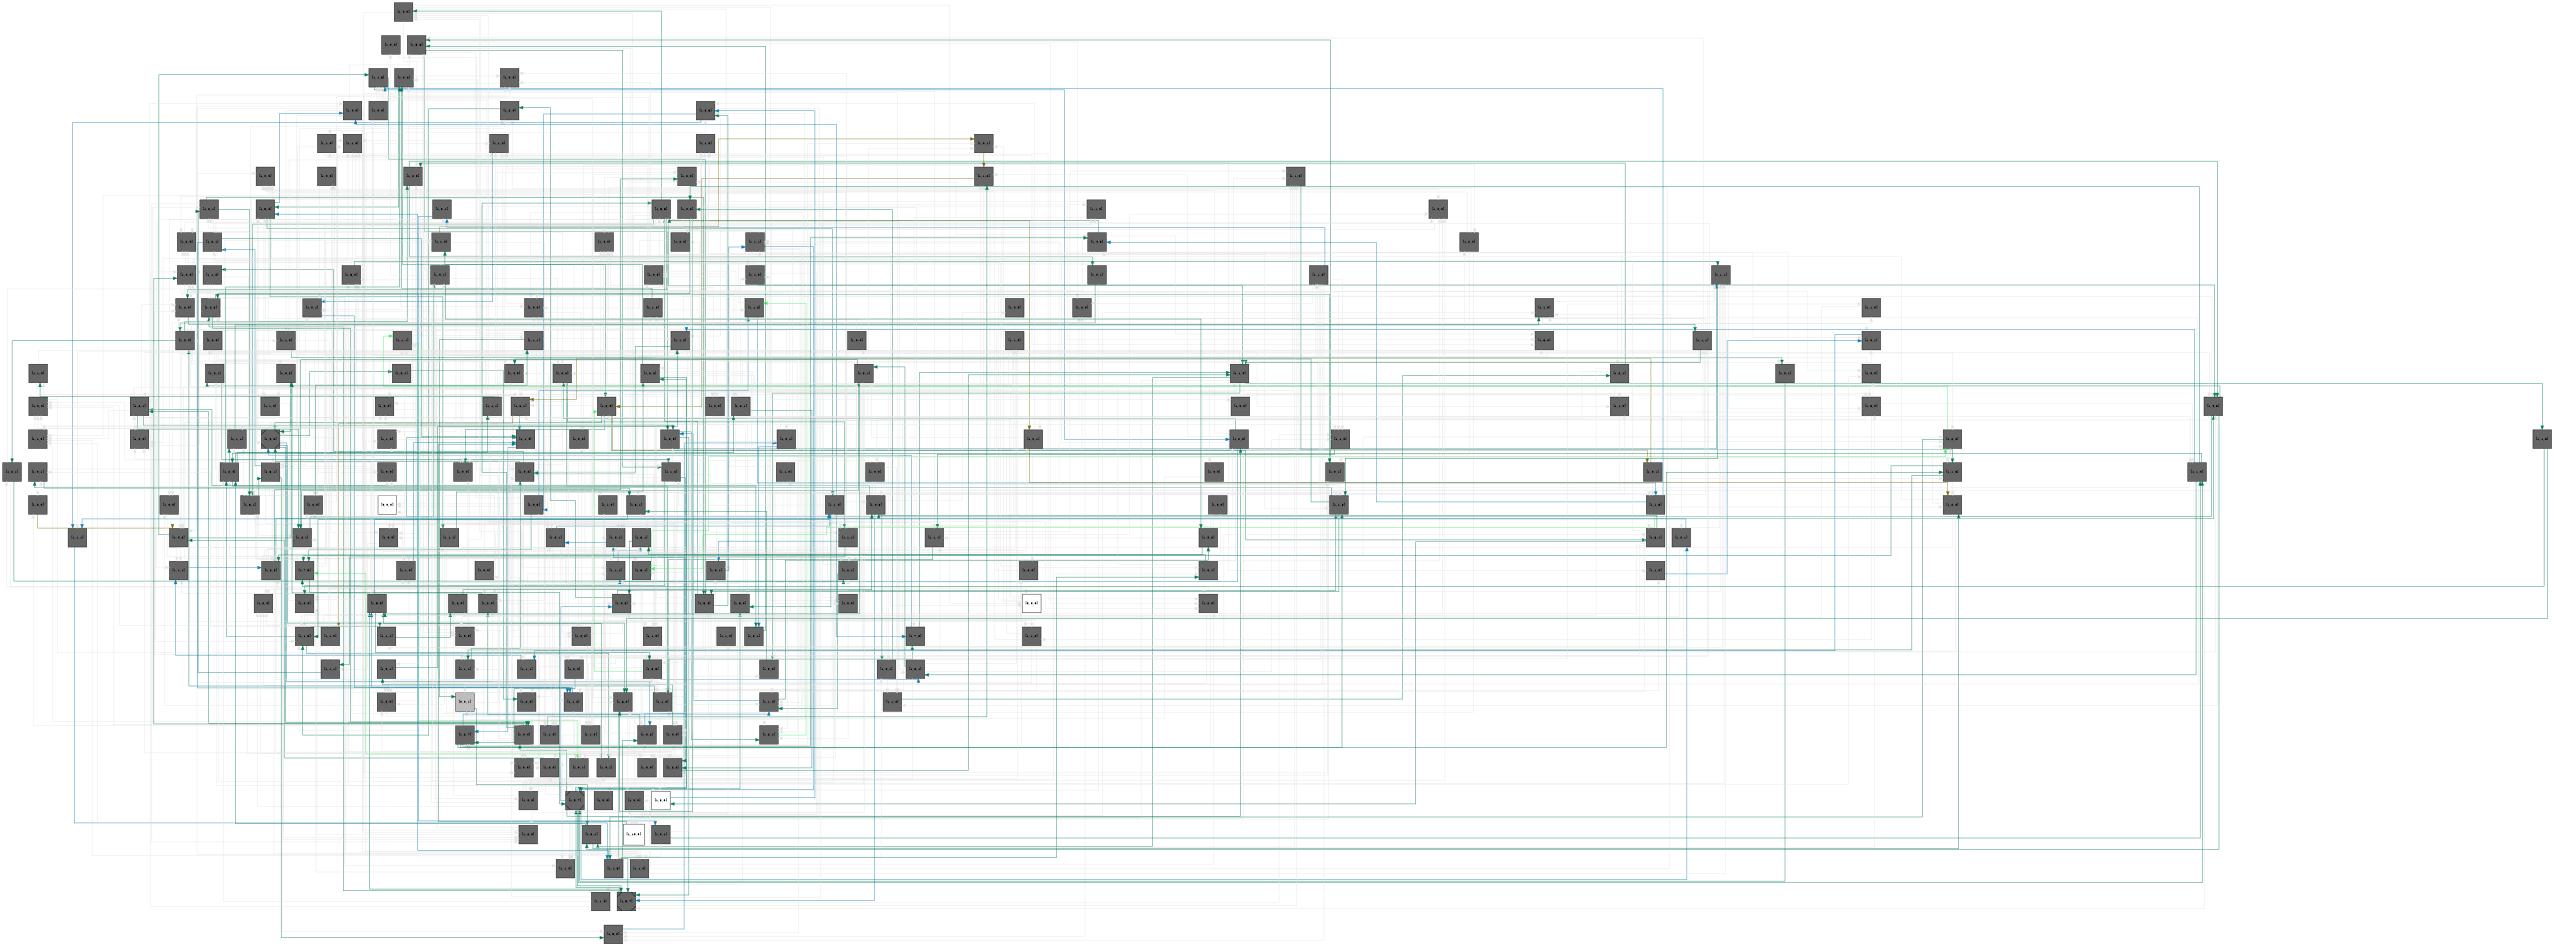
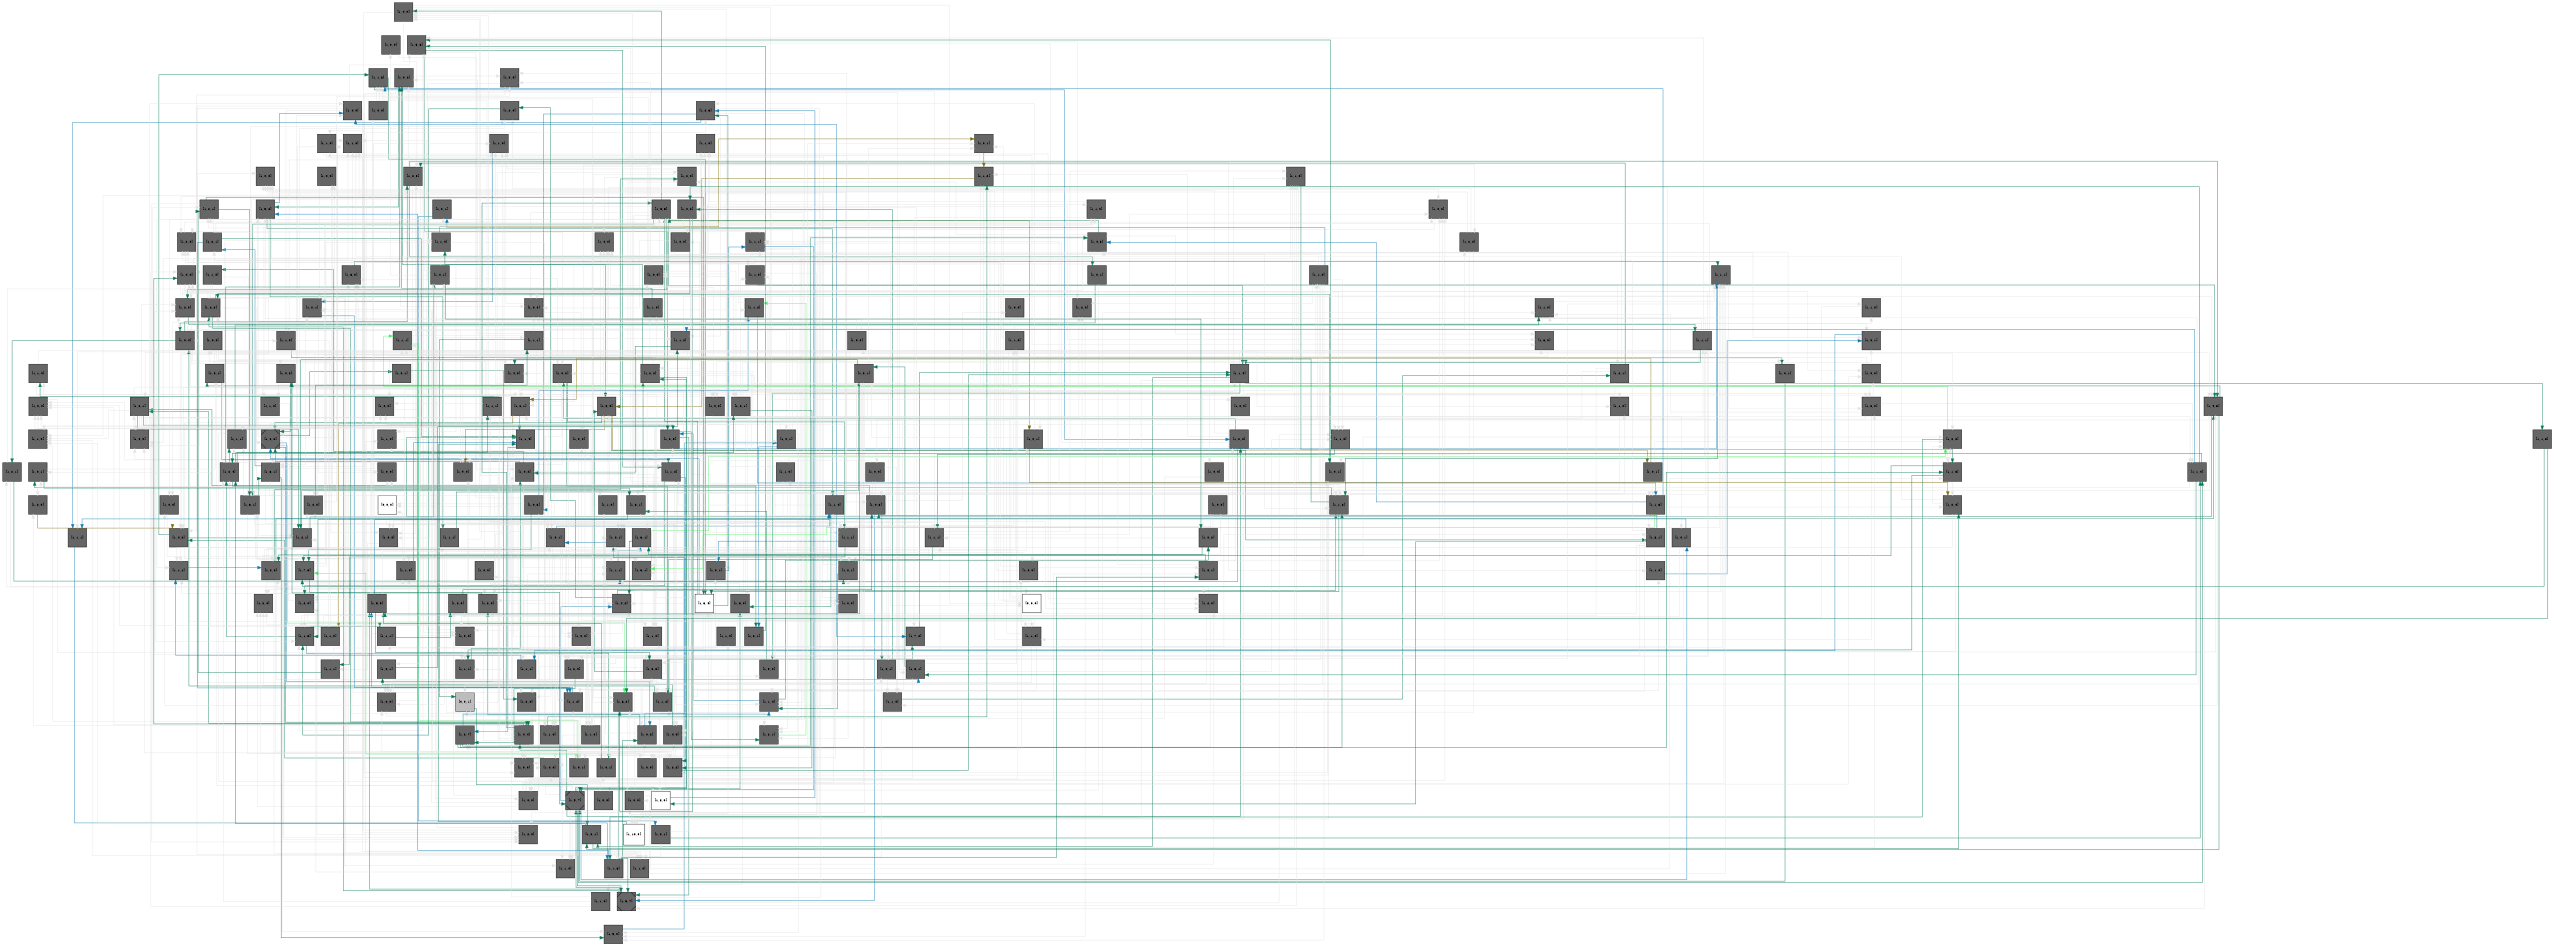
(527, 429) -> (527, 429)
(674, 455) -> (549, 459)
(594, 566) -> (594, 566)
(704, 603) -> (704, 603)
(396, 623) -> (396, 623)
